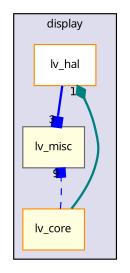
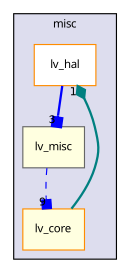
(65, 25) -> (65, 25)
(61, 194) -> (46, 183)
